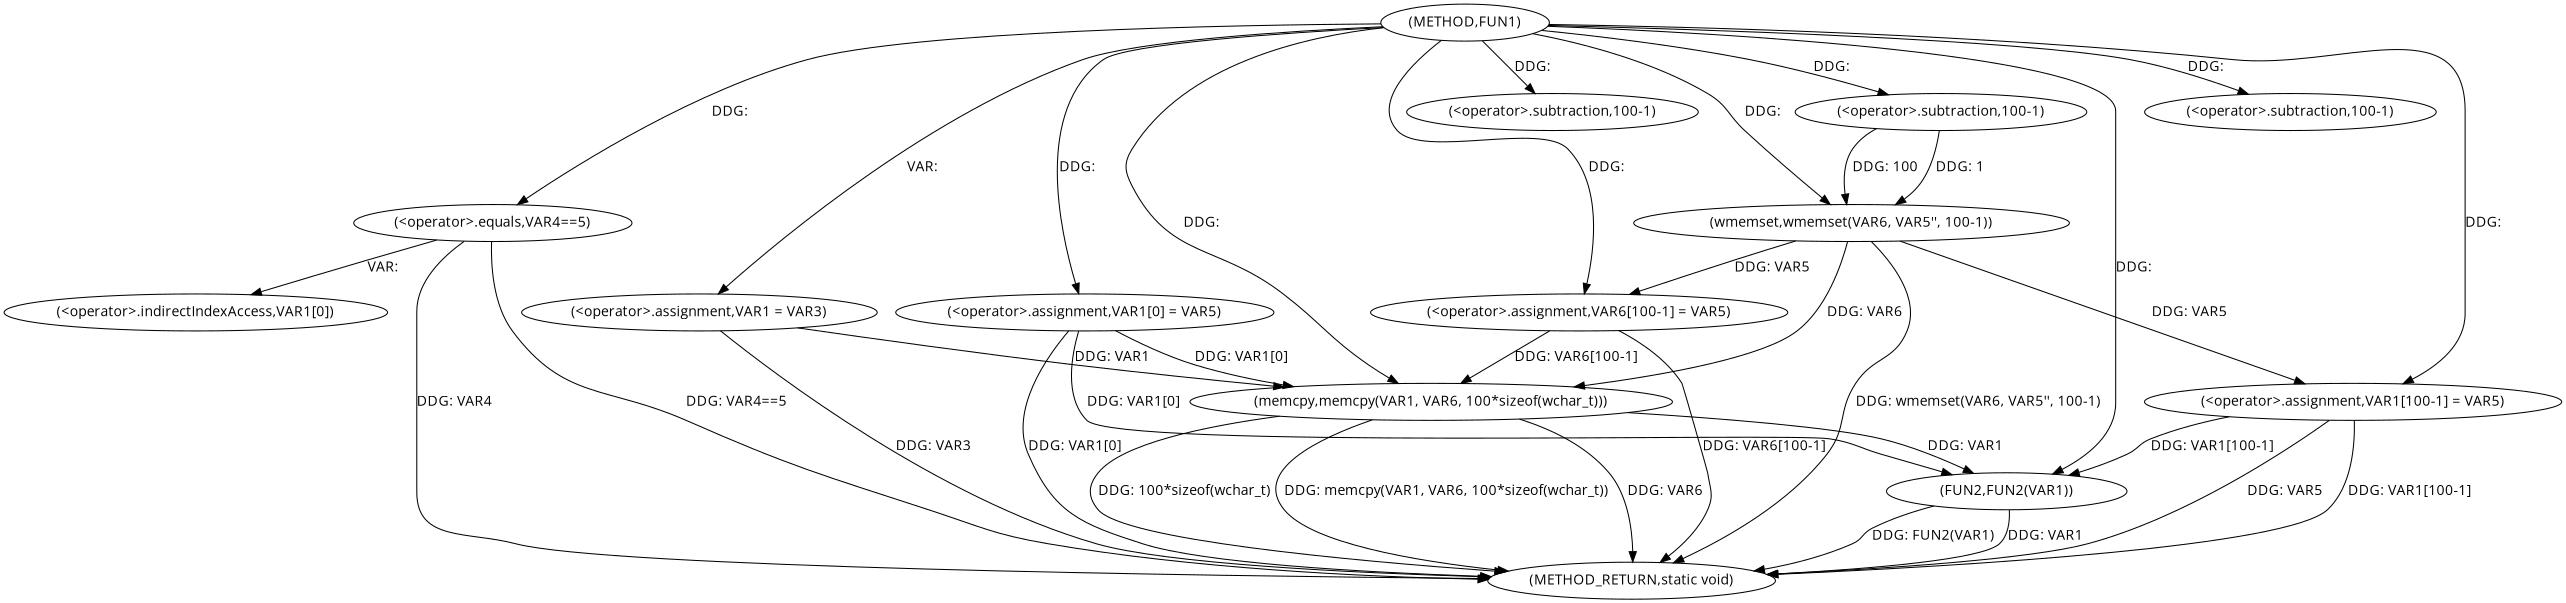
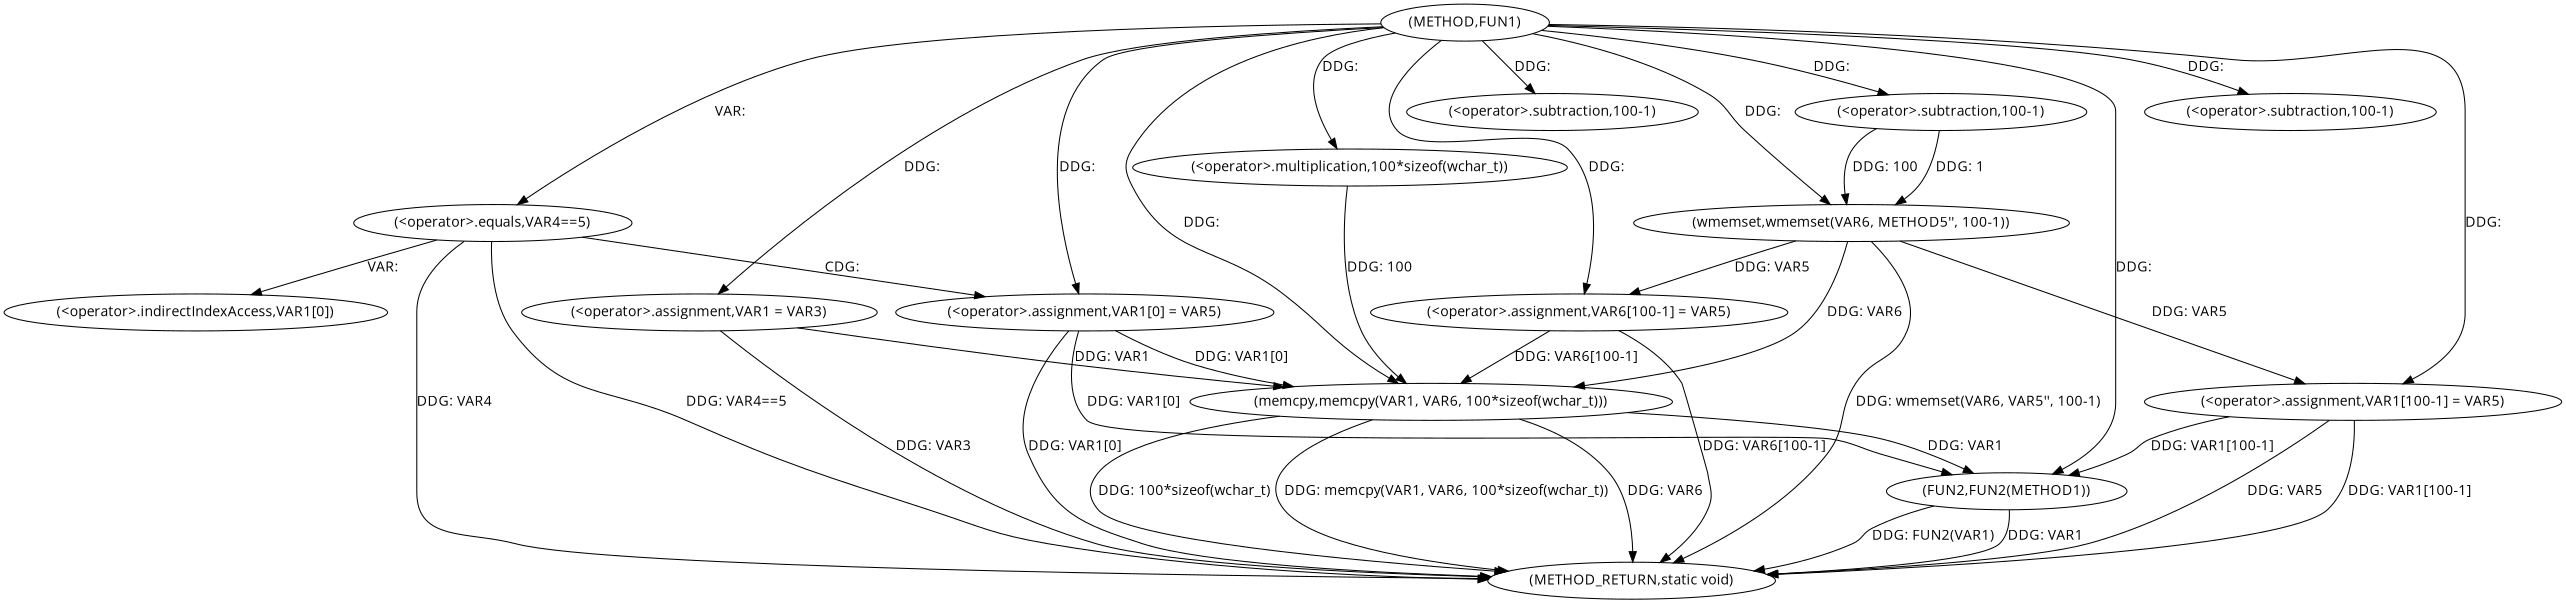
(732, 112) -> (732, 112)
(925, 168) -> (925, 168)
none -> (1350, 168)
(1852, 223) -> (1852, 223)
none -> (778, 266)
(2007, 491) -> (2007, 491)
